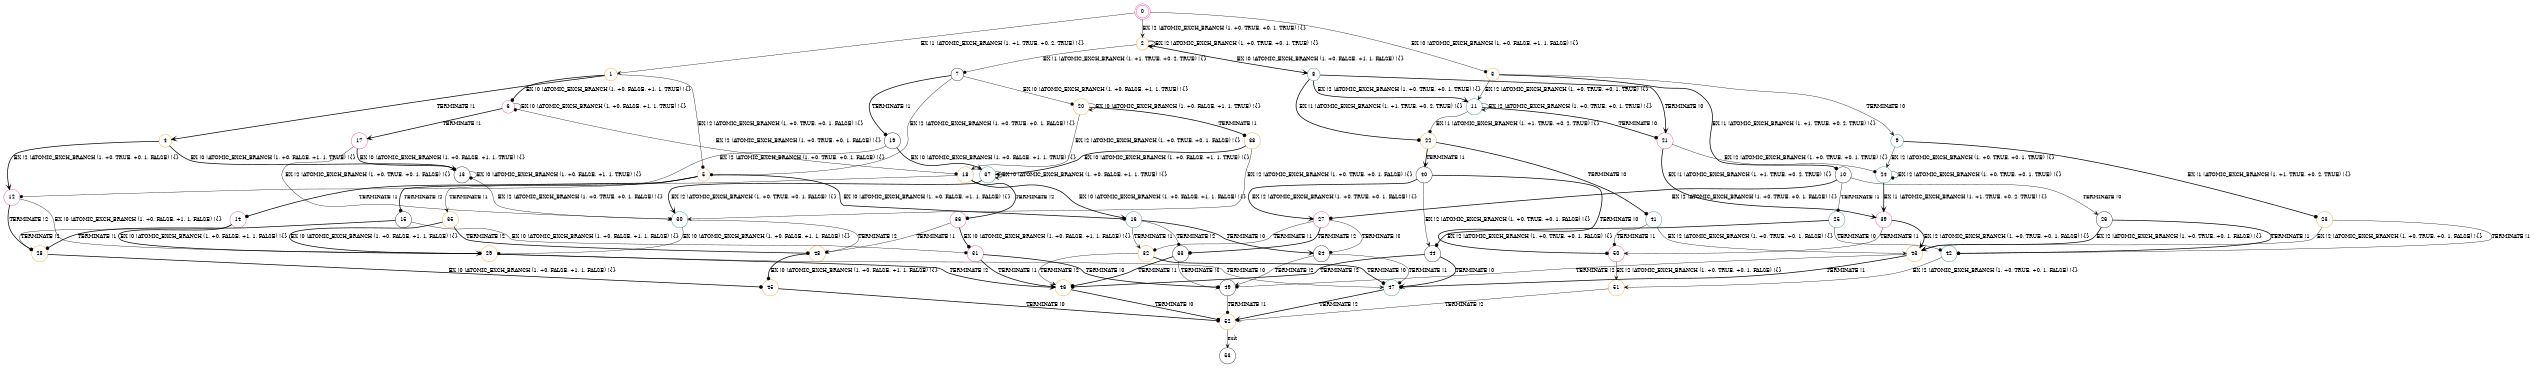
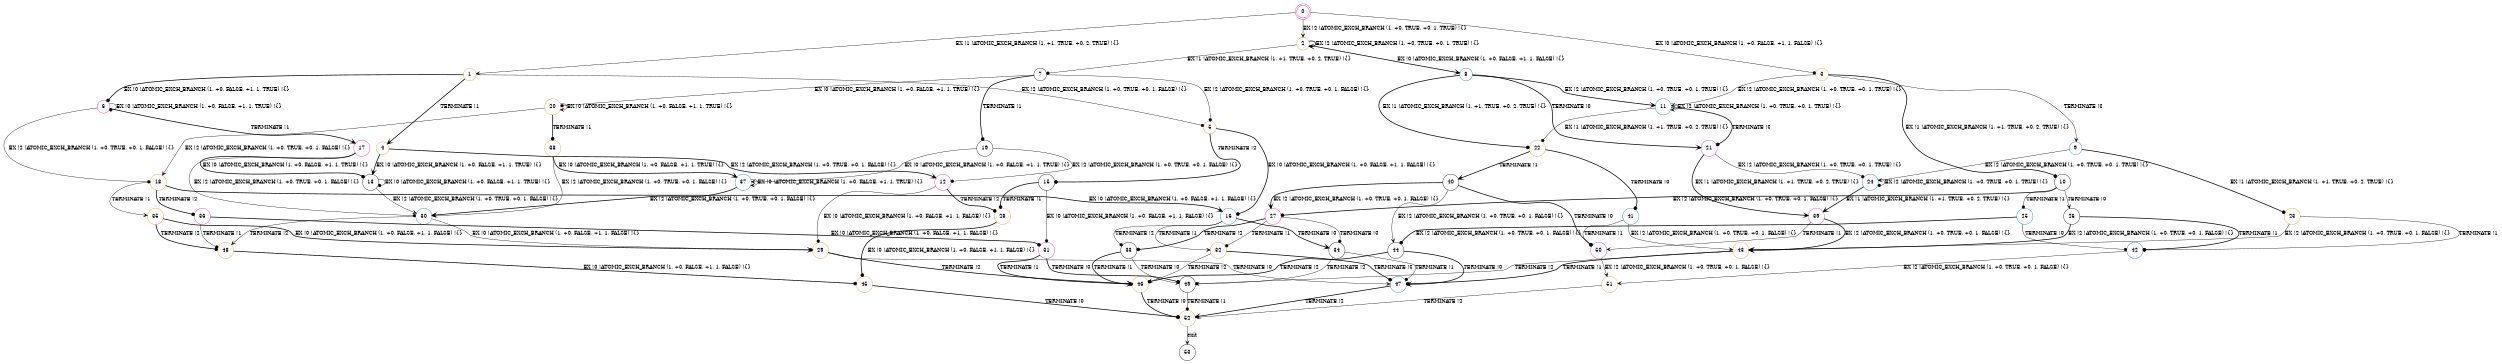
(935, 166) -> (868, 174)
(238, 220) -> none
